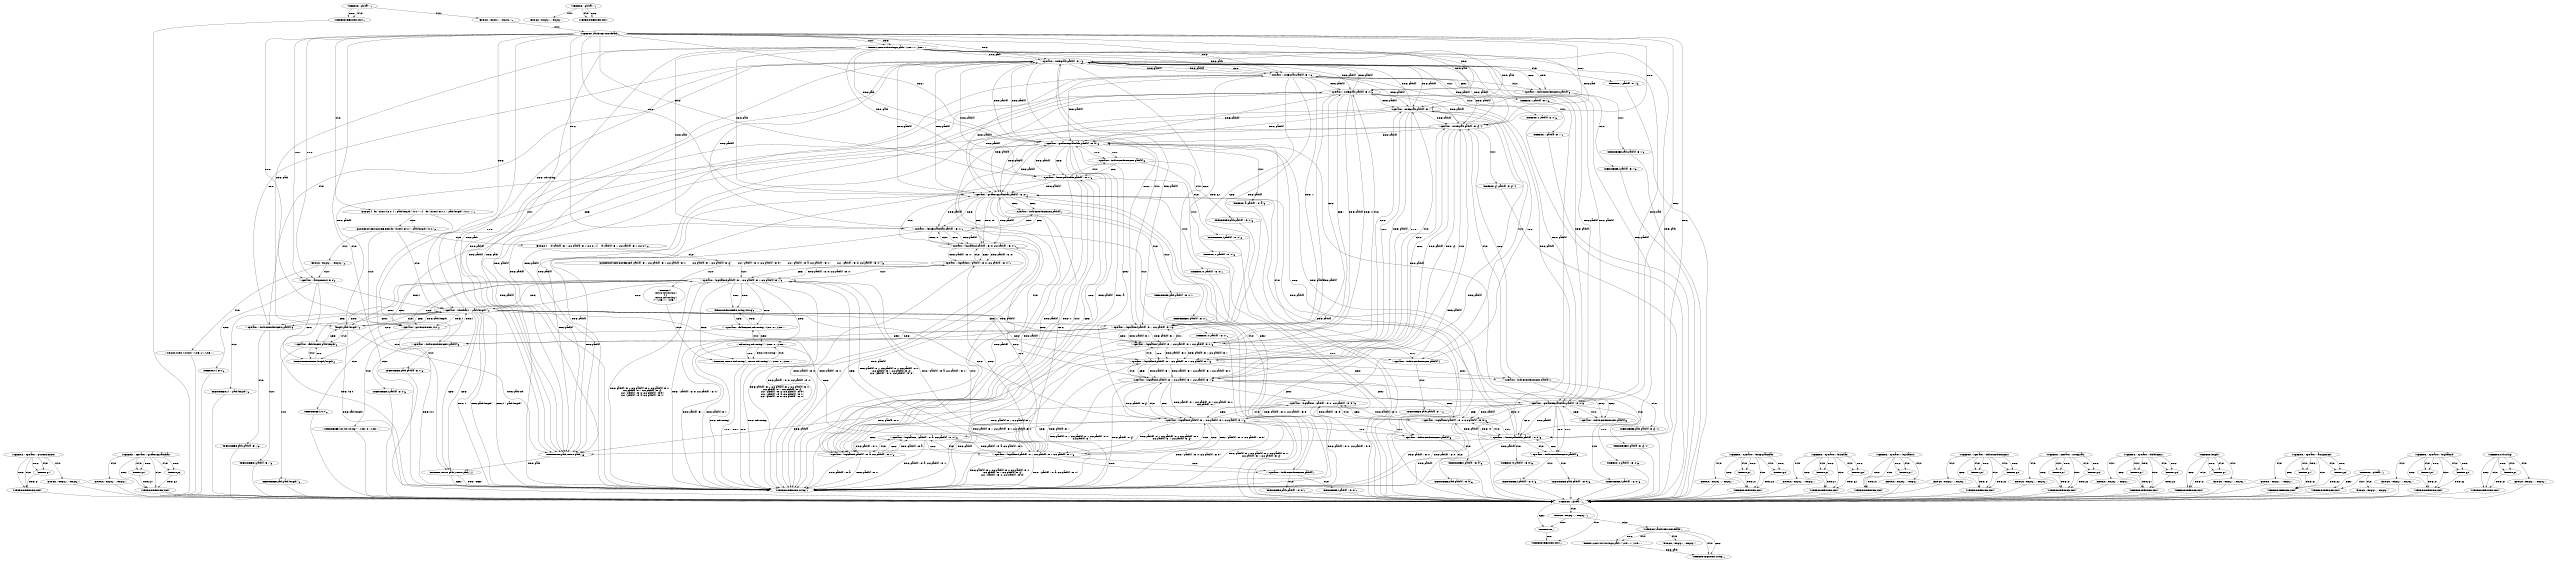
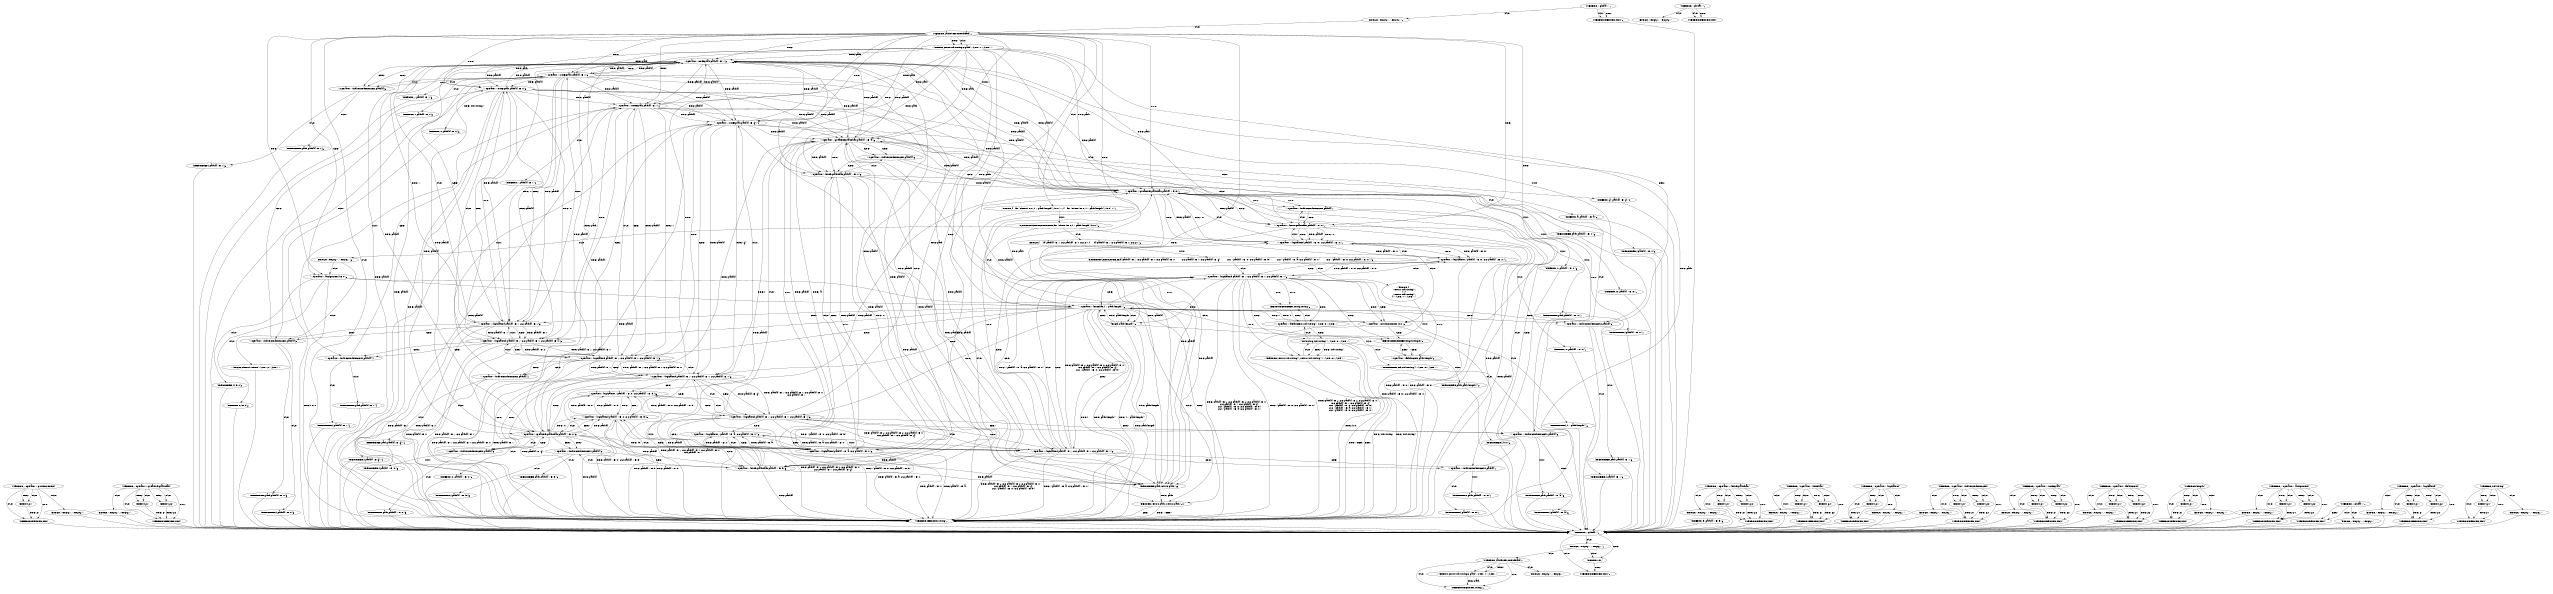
(1351, 65) -> (482, 78)
(1470, 101) -> (474, 106)
(1478, 103) -> (572, 142)
(819, 156) -> (932, 339)
(546, 178) -> (971, 174)
(1215, 195) -> (578, 191)
(753, 319) -> (1308, 315)
(226, 327) -> (232, 341)
none -> (1393, 332)
(507, 334) -> (1372, 347)
(329, 336) -> none
(312, 353) -> (1405, 350)
none -> (230, 385)
(516, 392) -> (1149, 405)
(1347, 412) -> (625, 405)
none -> (571, 422)
none -> (333, 426)
(1604, 429) -> (514, 451)
(1516, 450) -> (685, 444)
none -> (387, 513)
